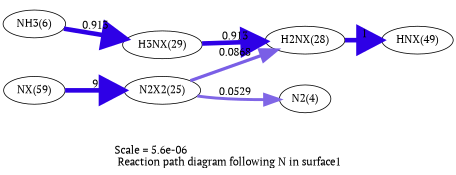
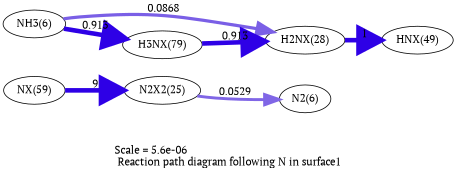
(162, 45) -> (162, 45)
(226, 68) -> (161, 15)
(305, 99) -> (305, 99)
